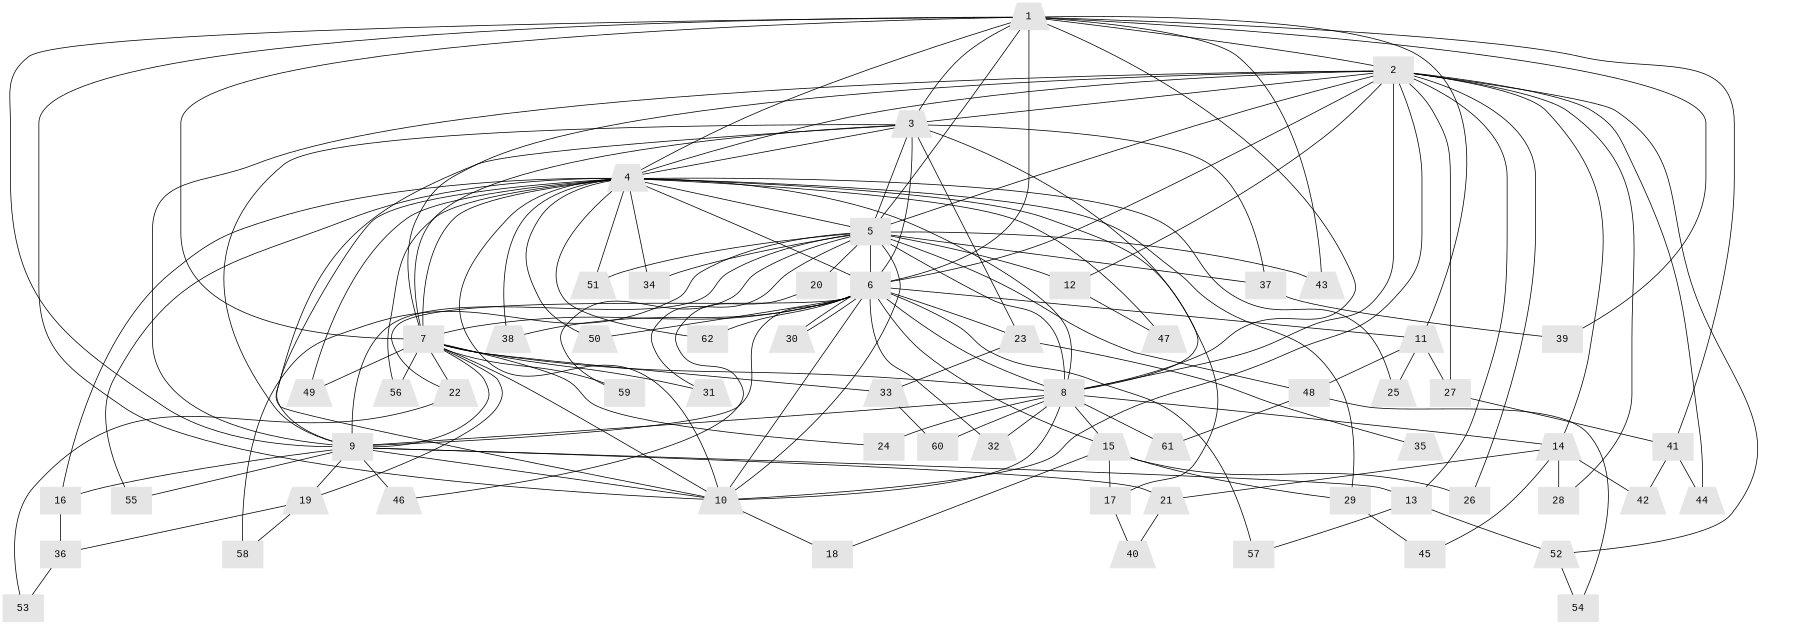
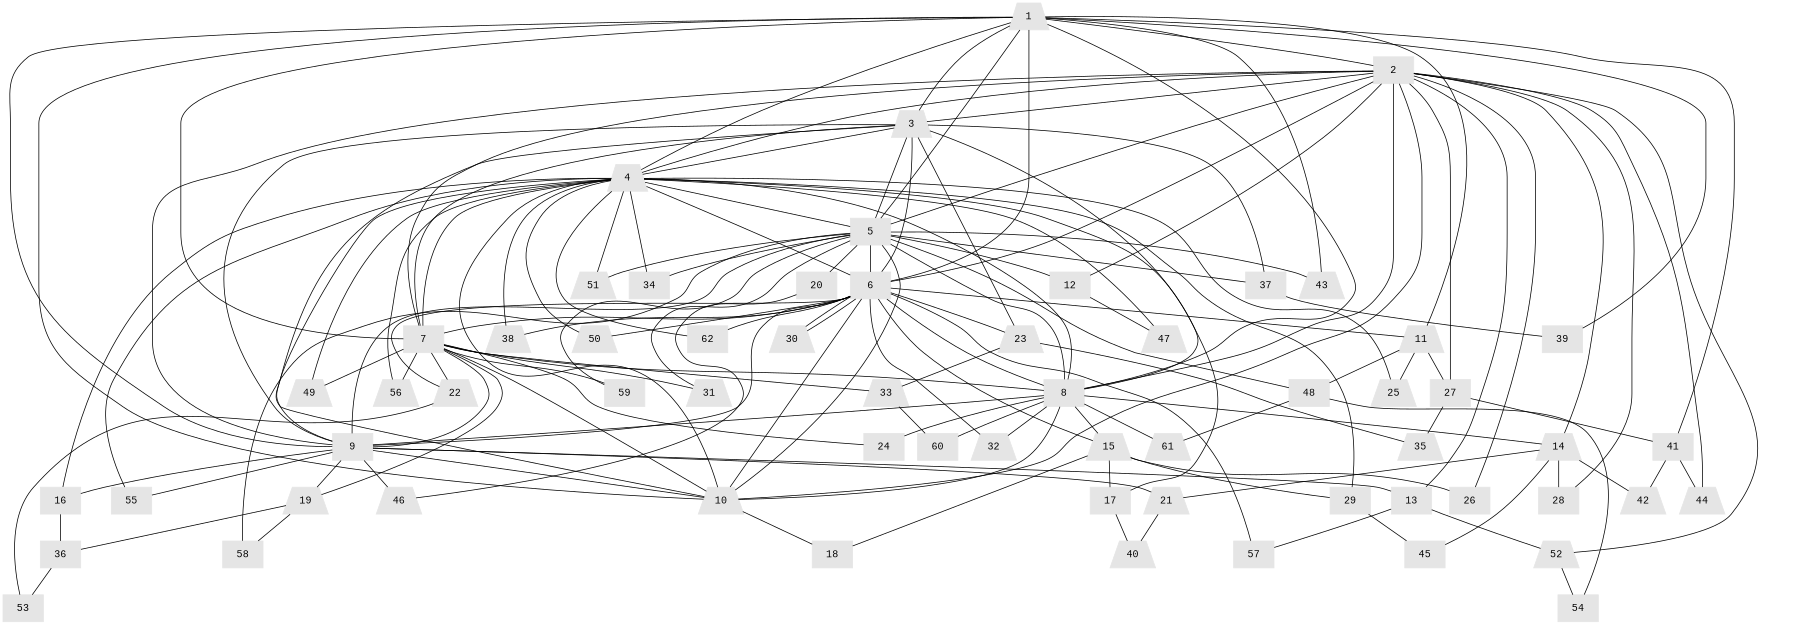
none -> (1435, 420)
